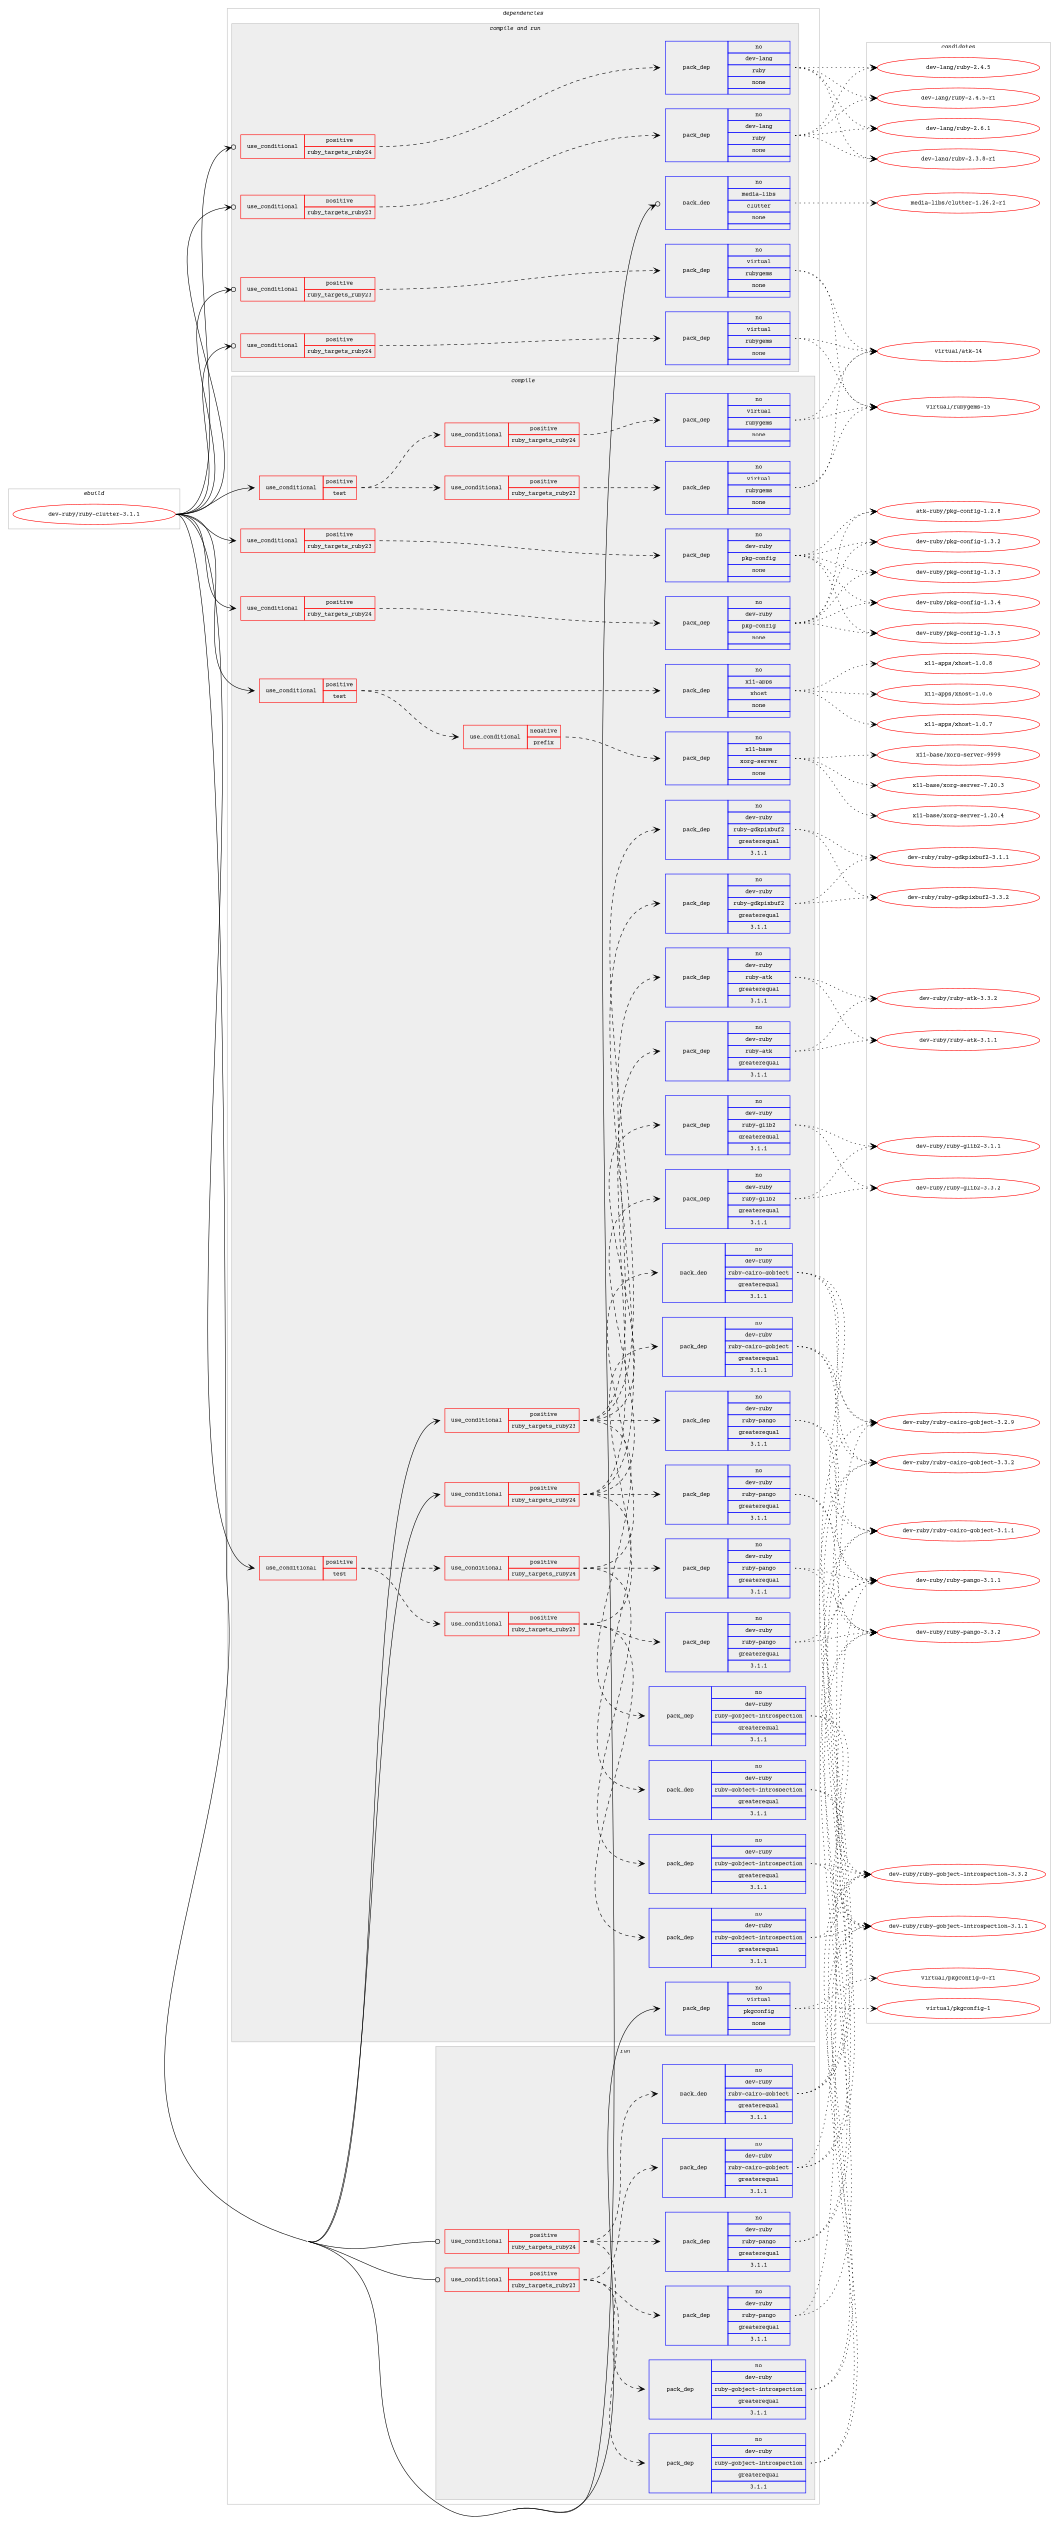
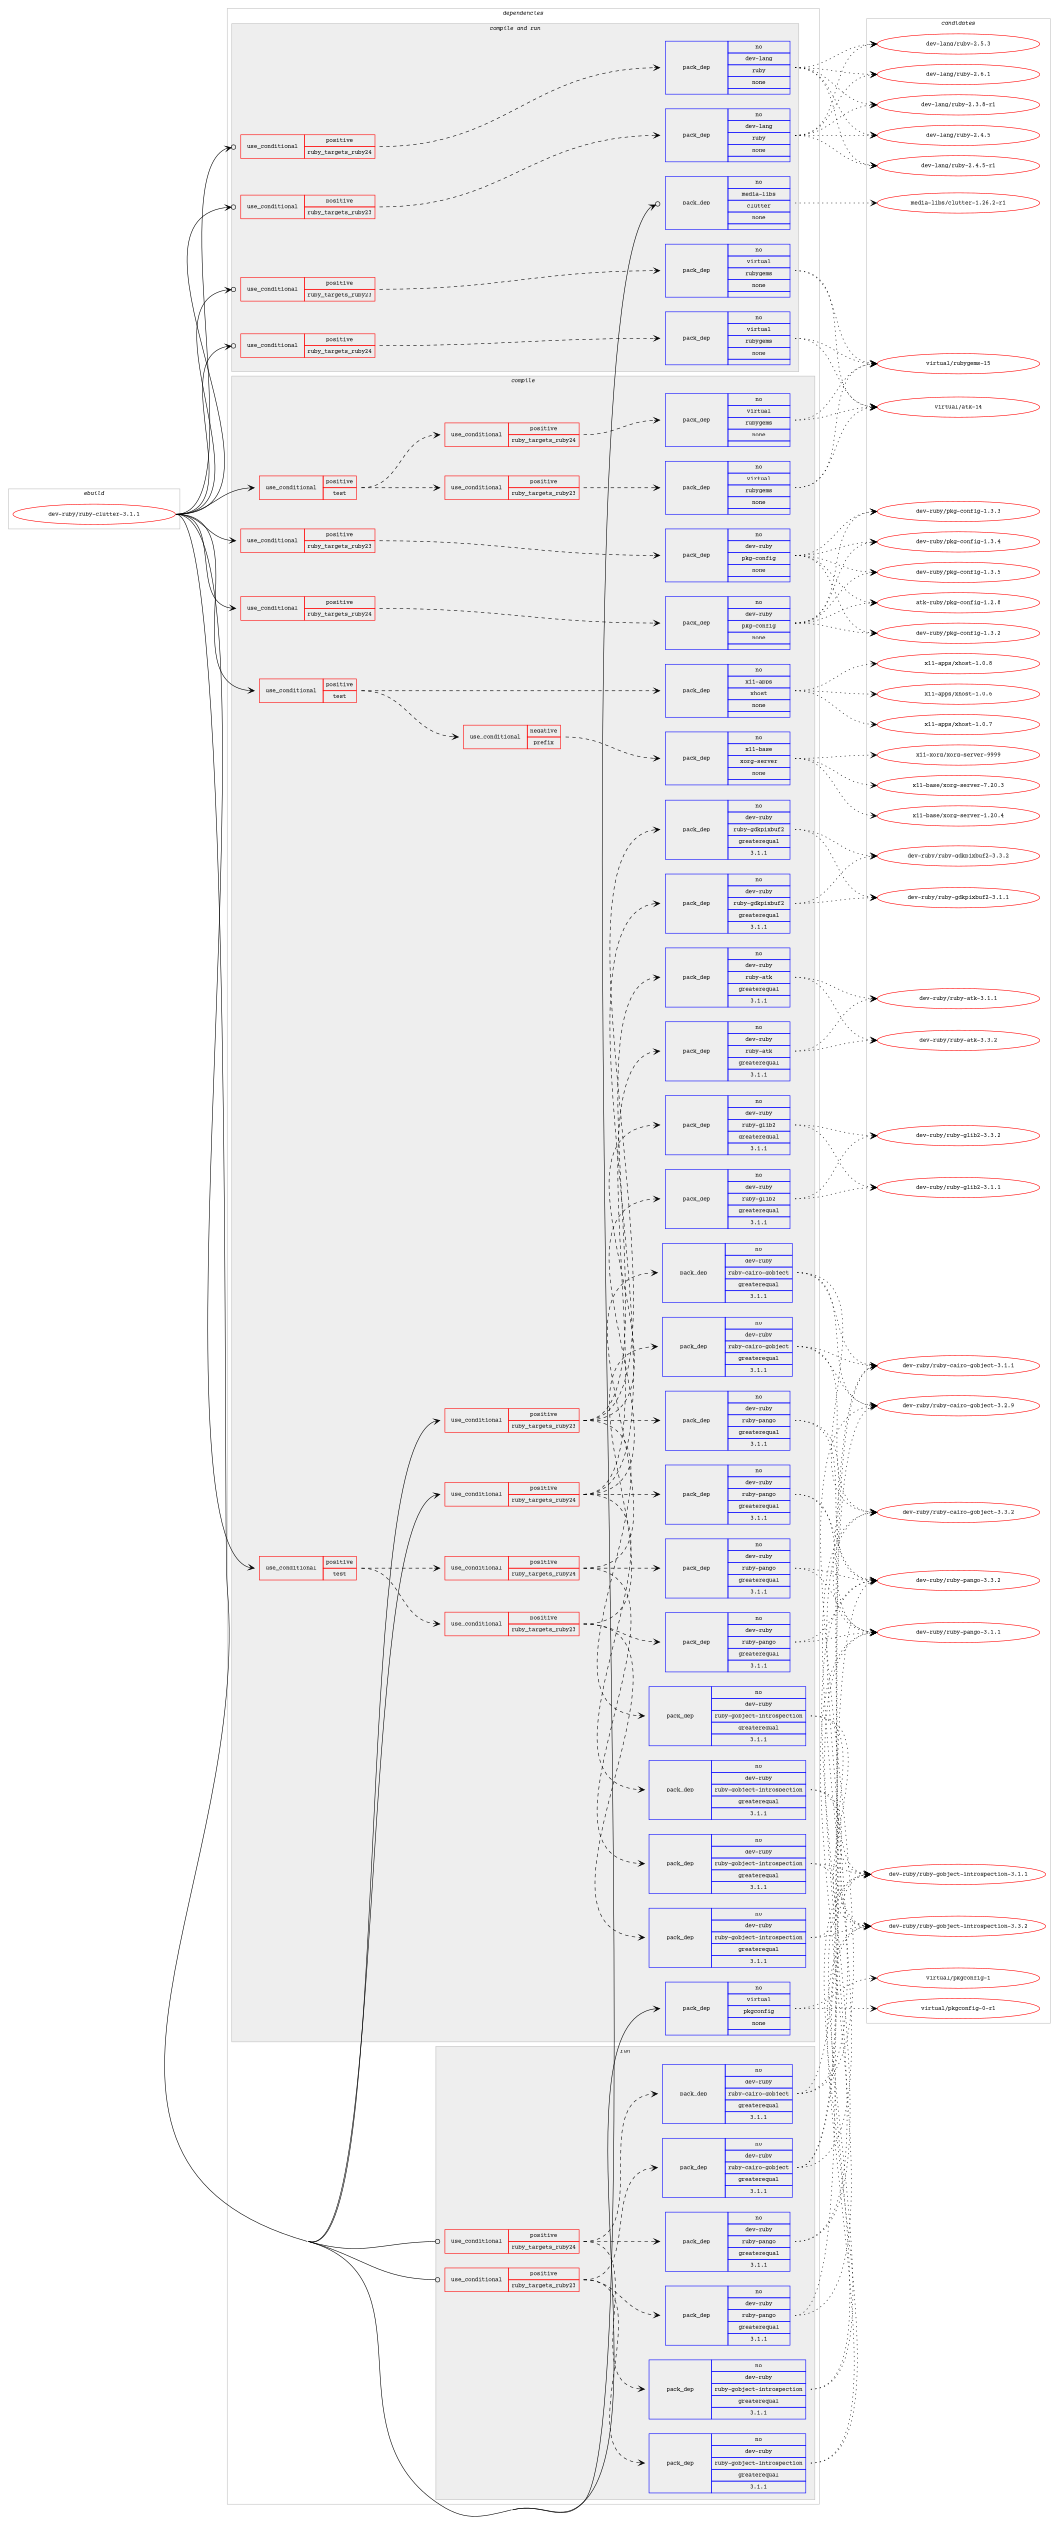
none -> (958, 44)
(958, 755) -> (958, 755)
